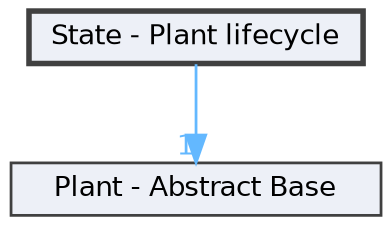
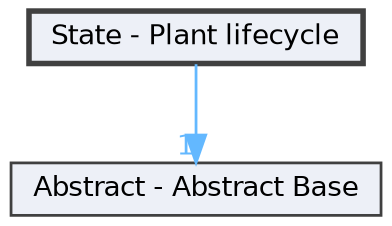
(196, 189) -> (196, 189)
